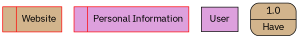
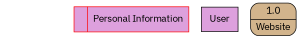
(32, 19) -> none
(273, 27) -> (273, 27)
